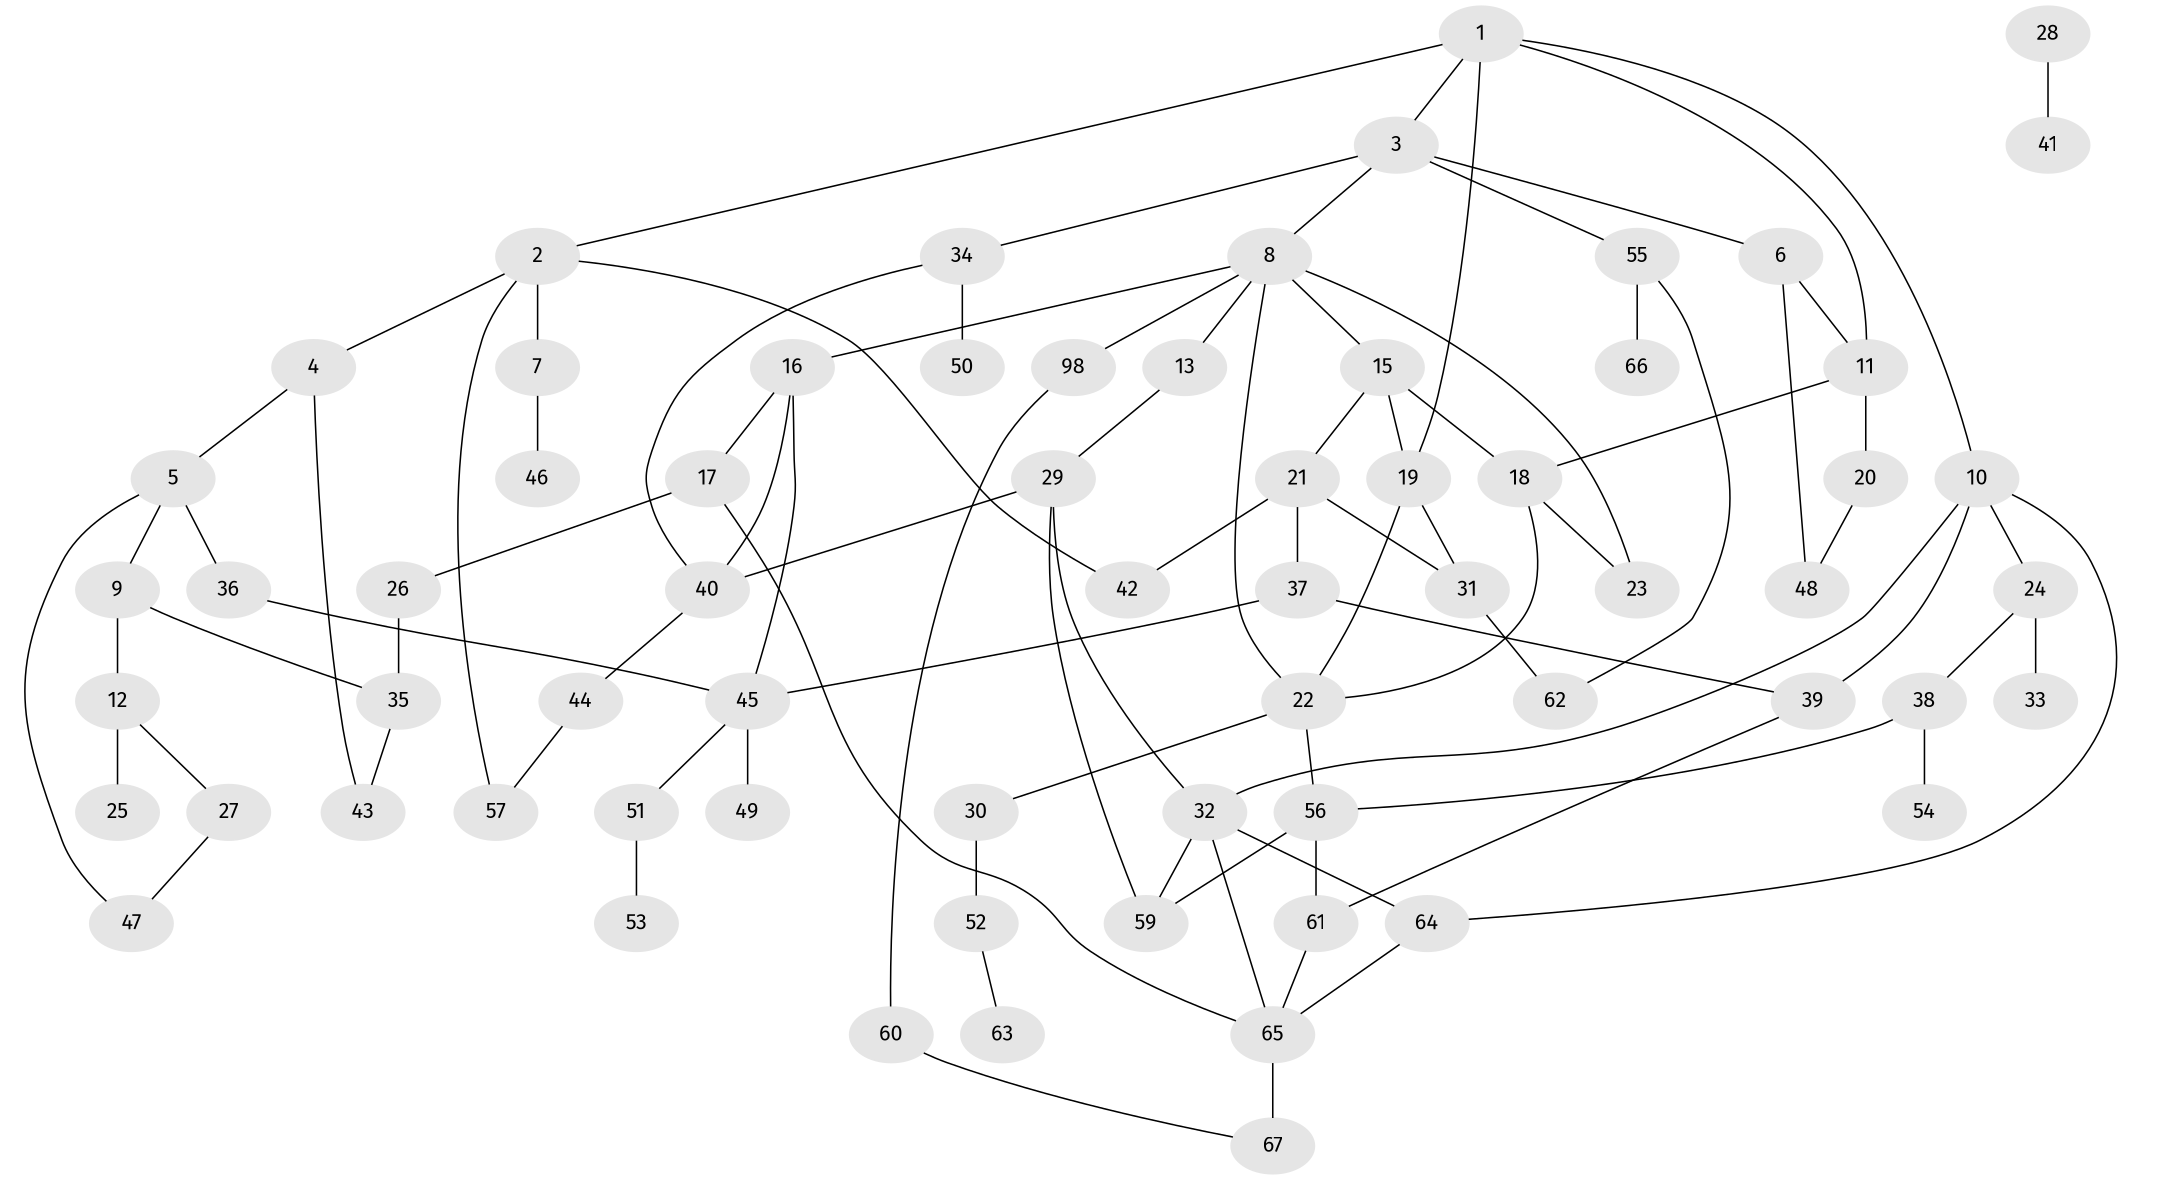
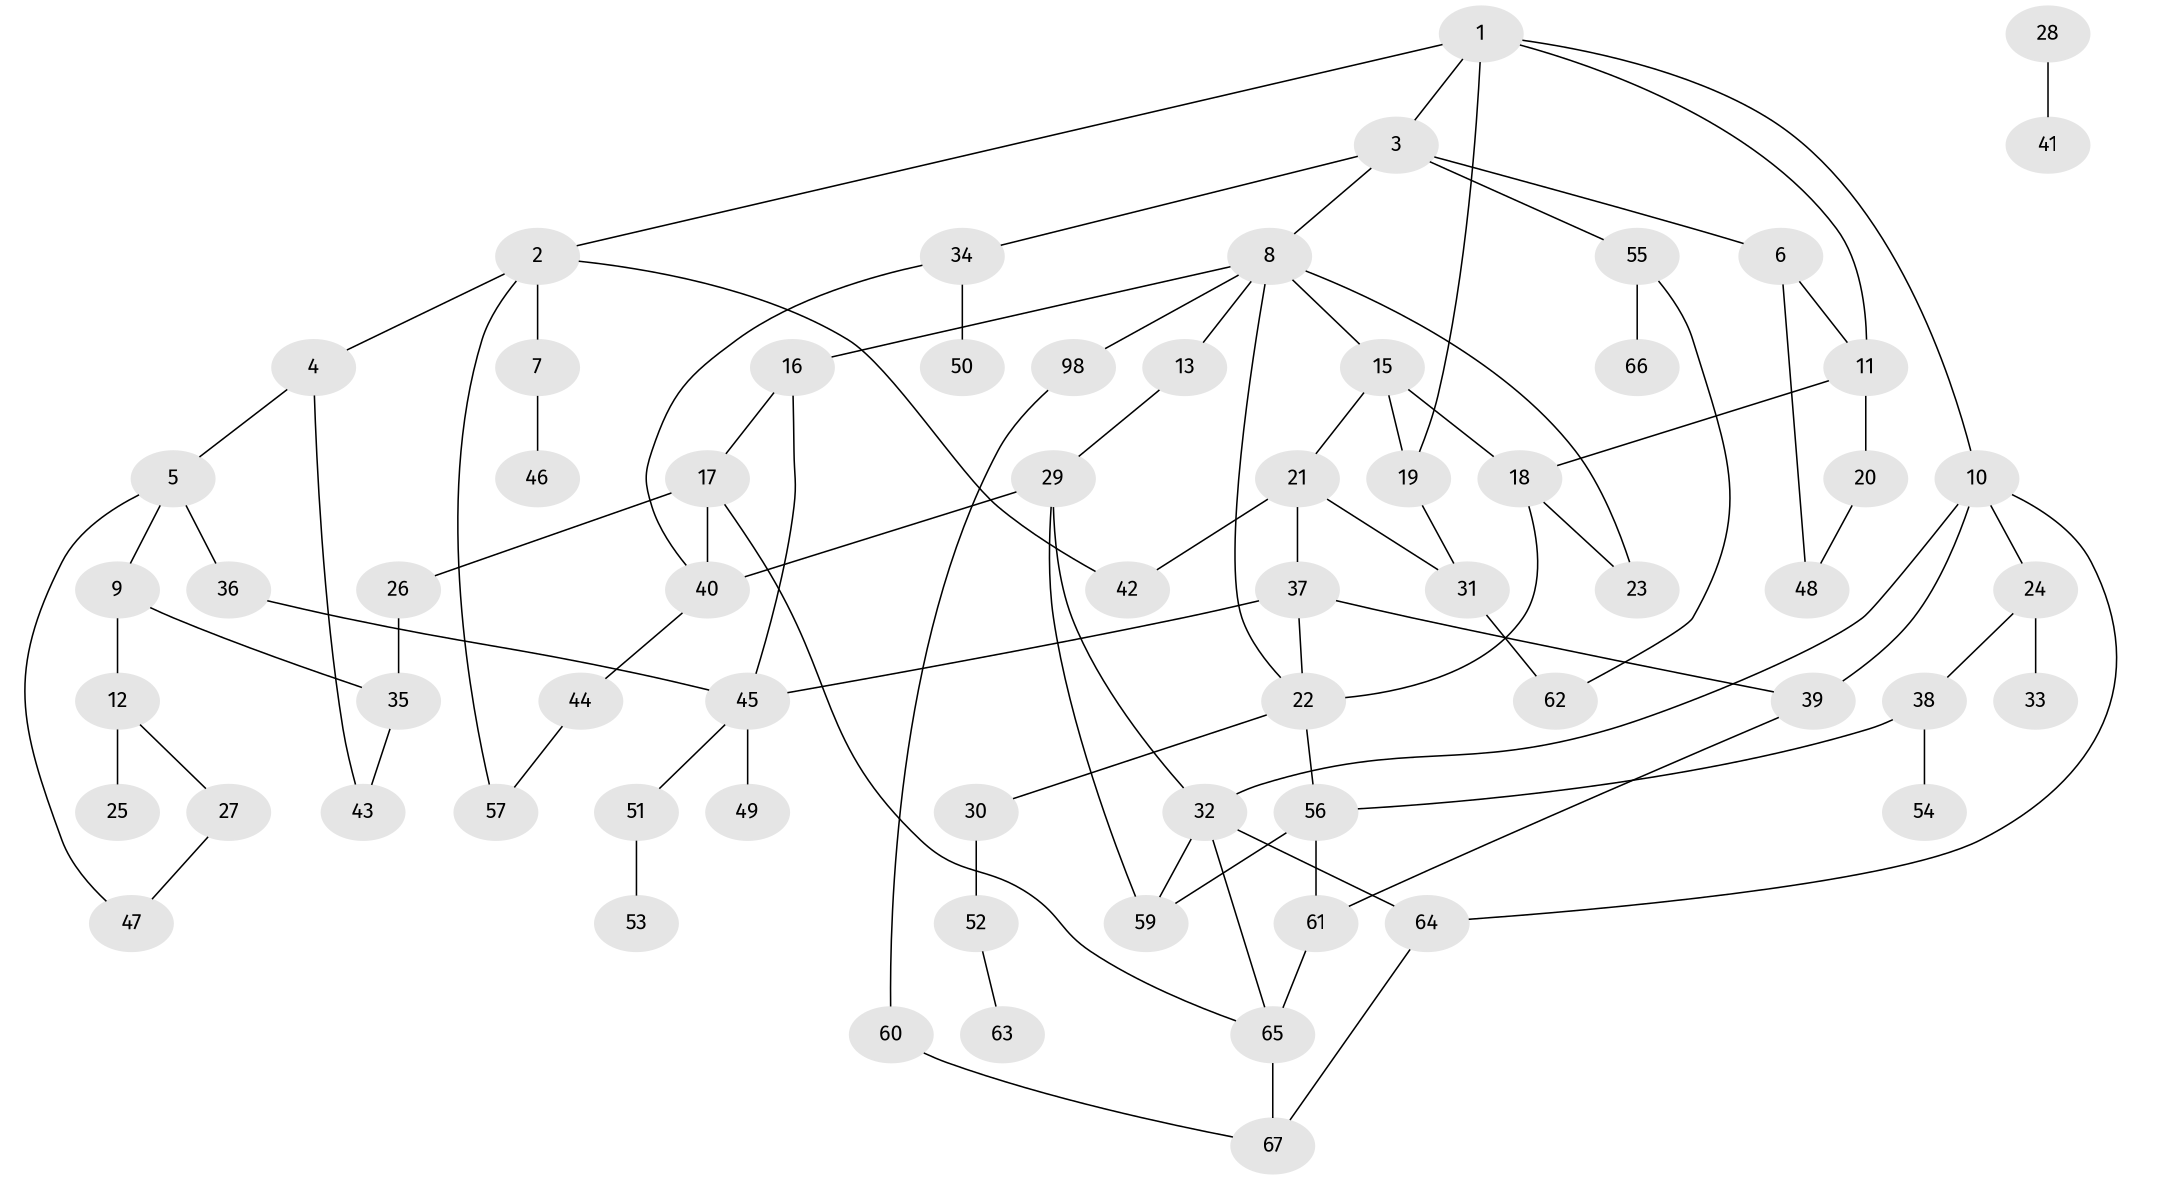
(771, 485) -> (707, 535)
(1365, 593) -> (1301, 646)
(1350, 979) -> (1350, 1035)
